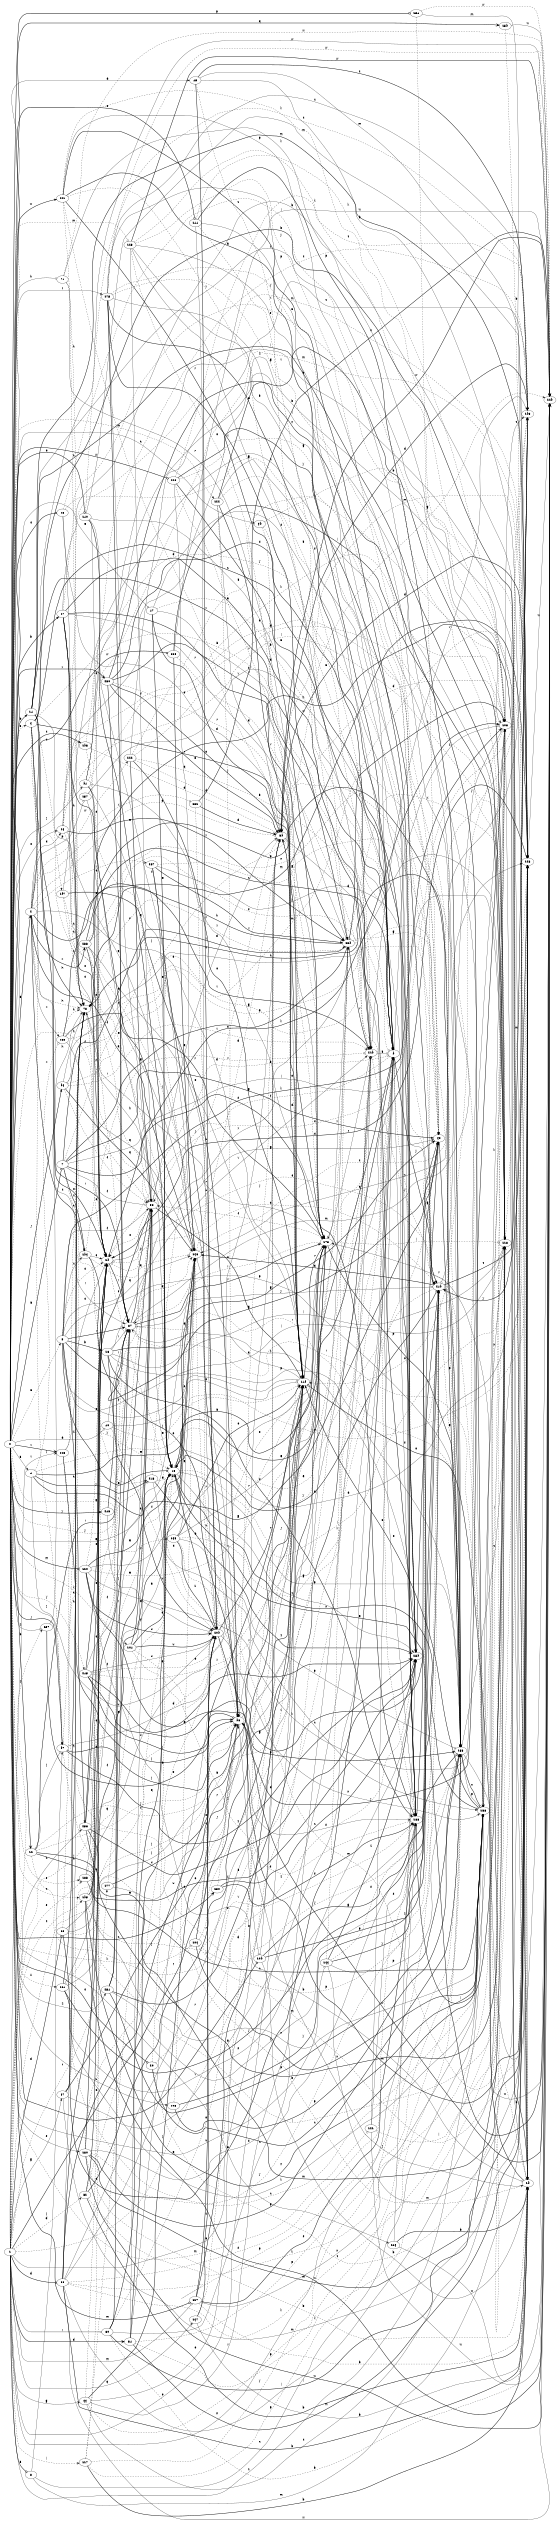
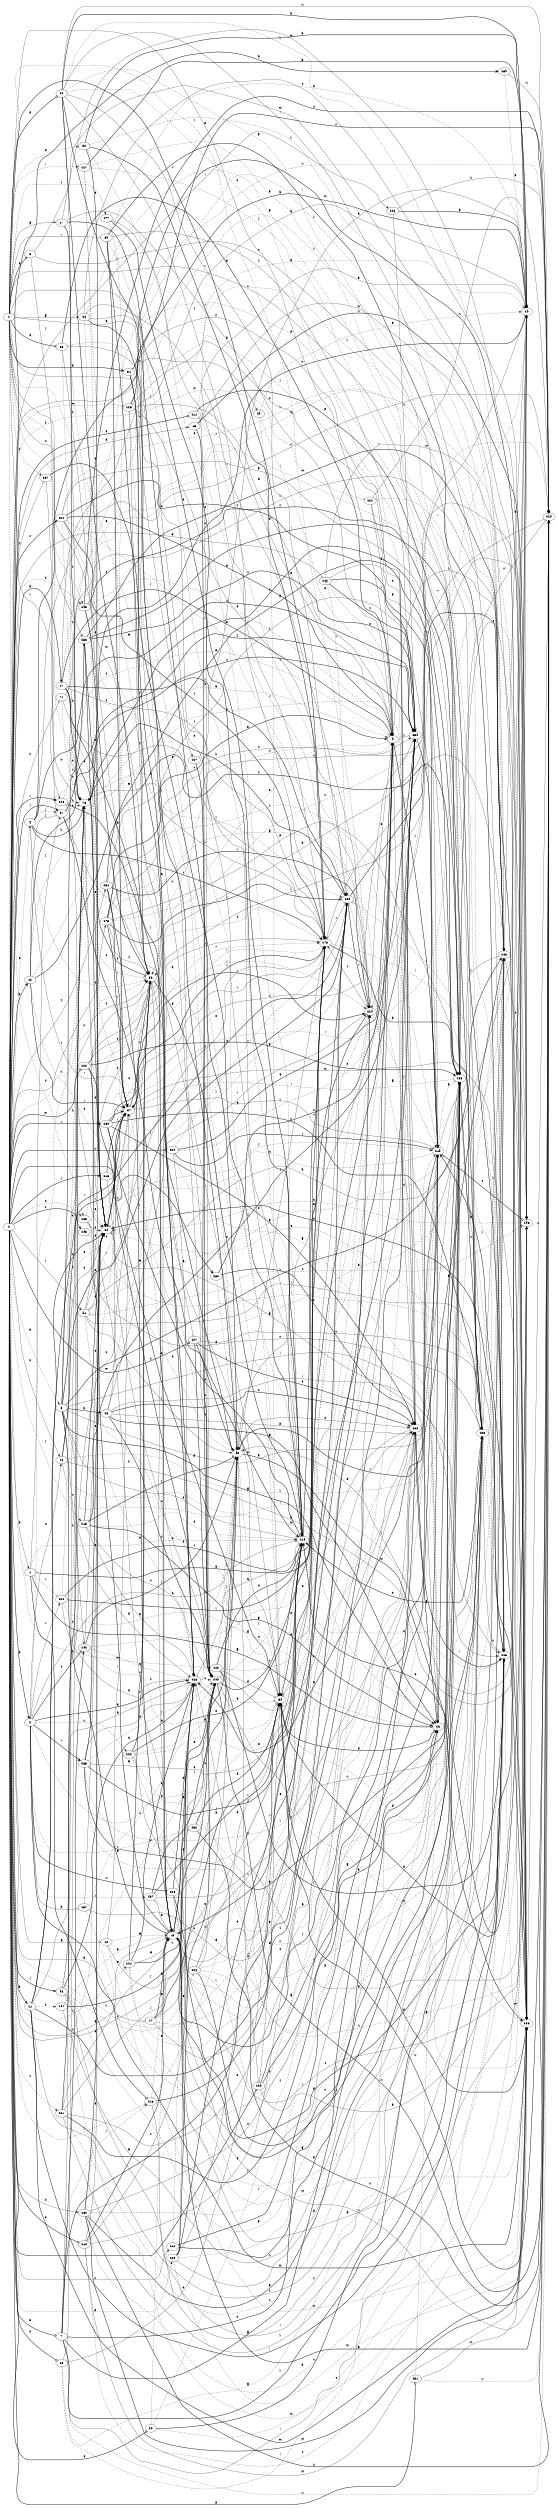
none -> (350, 1750)
